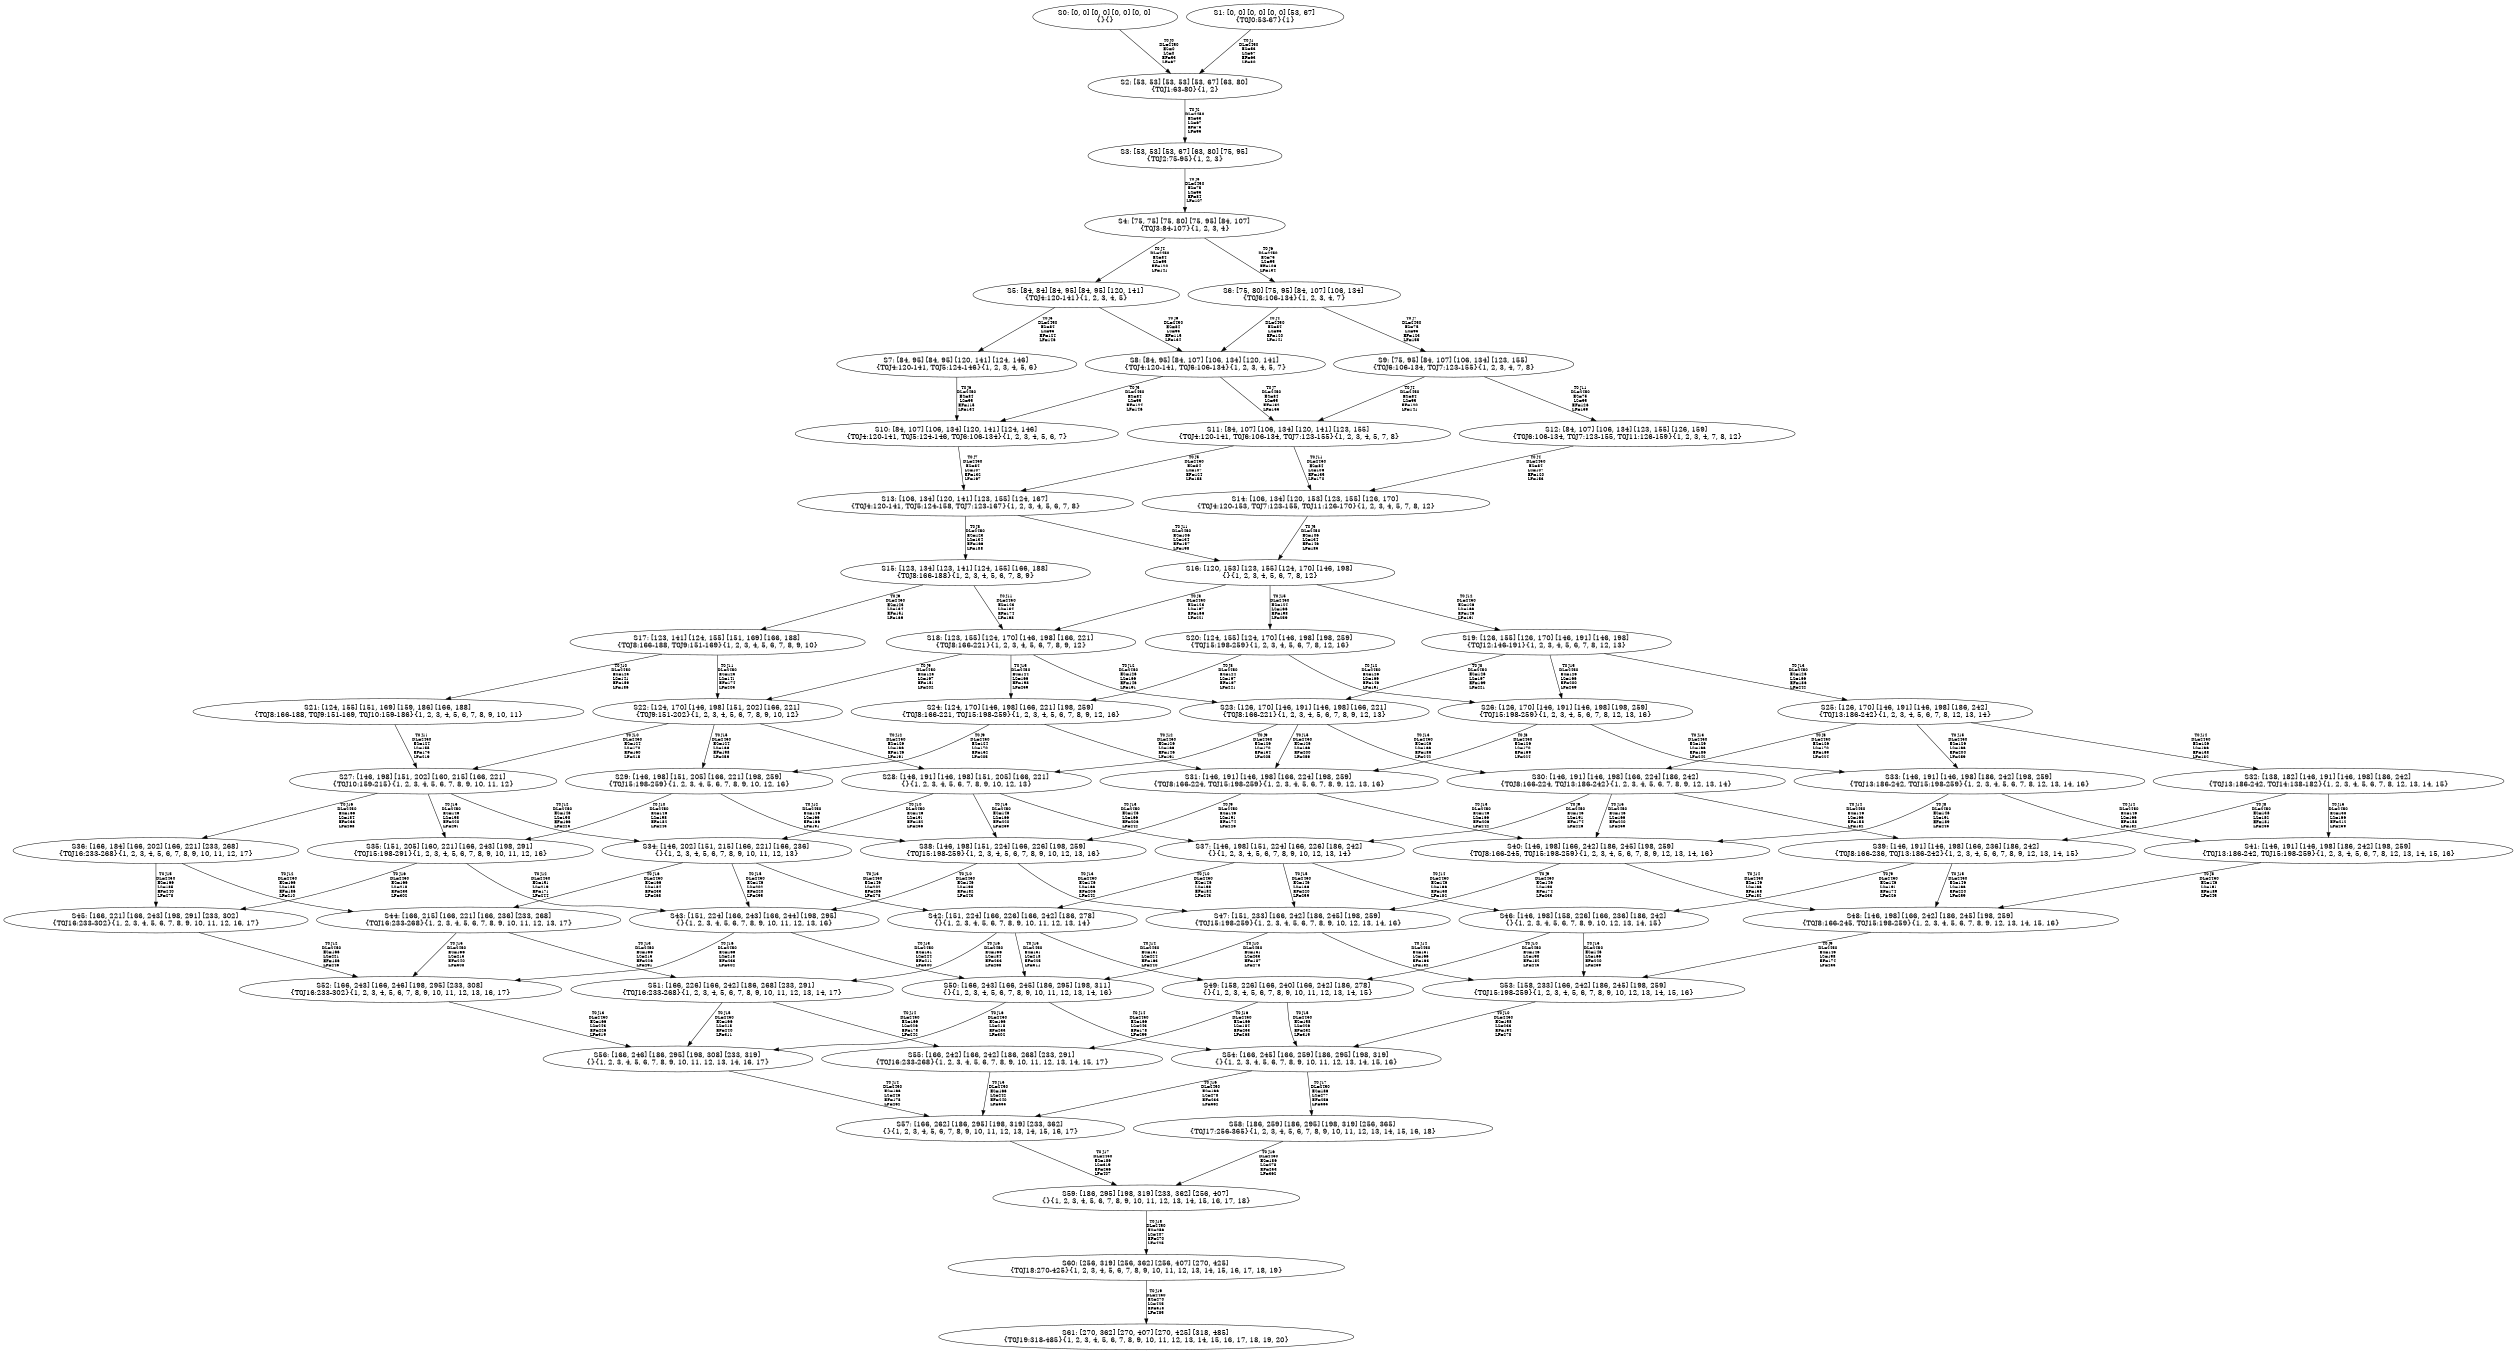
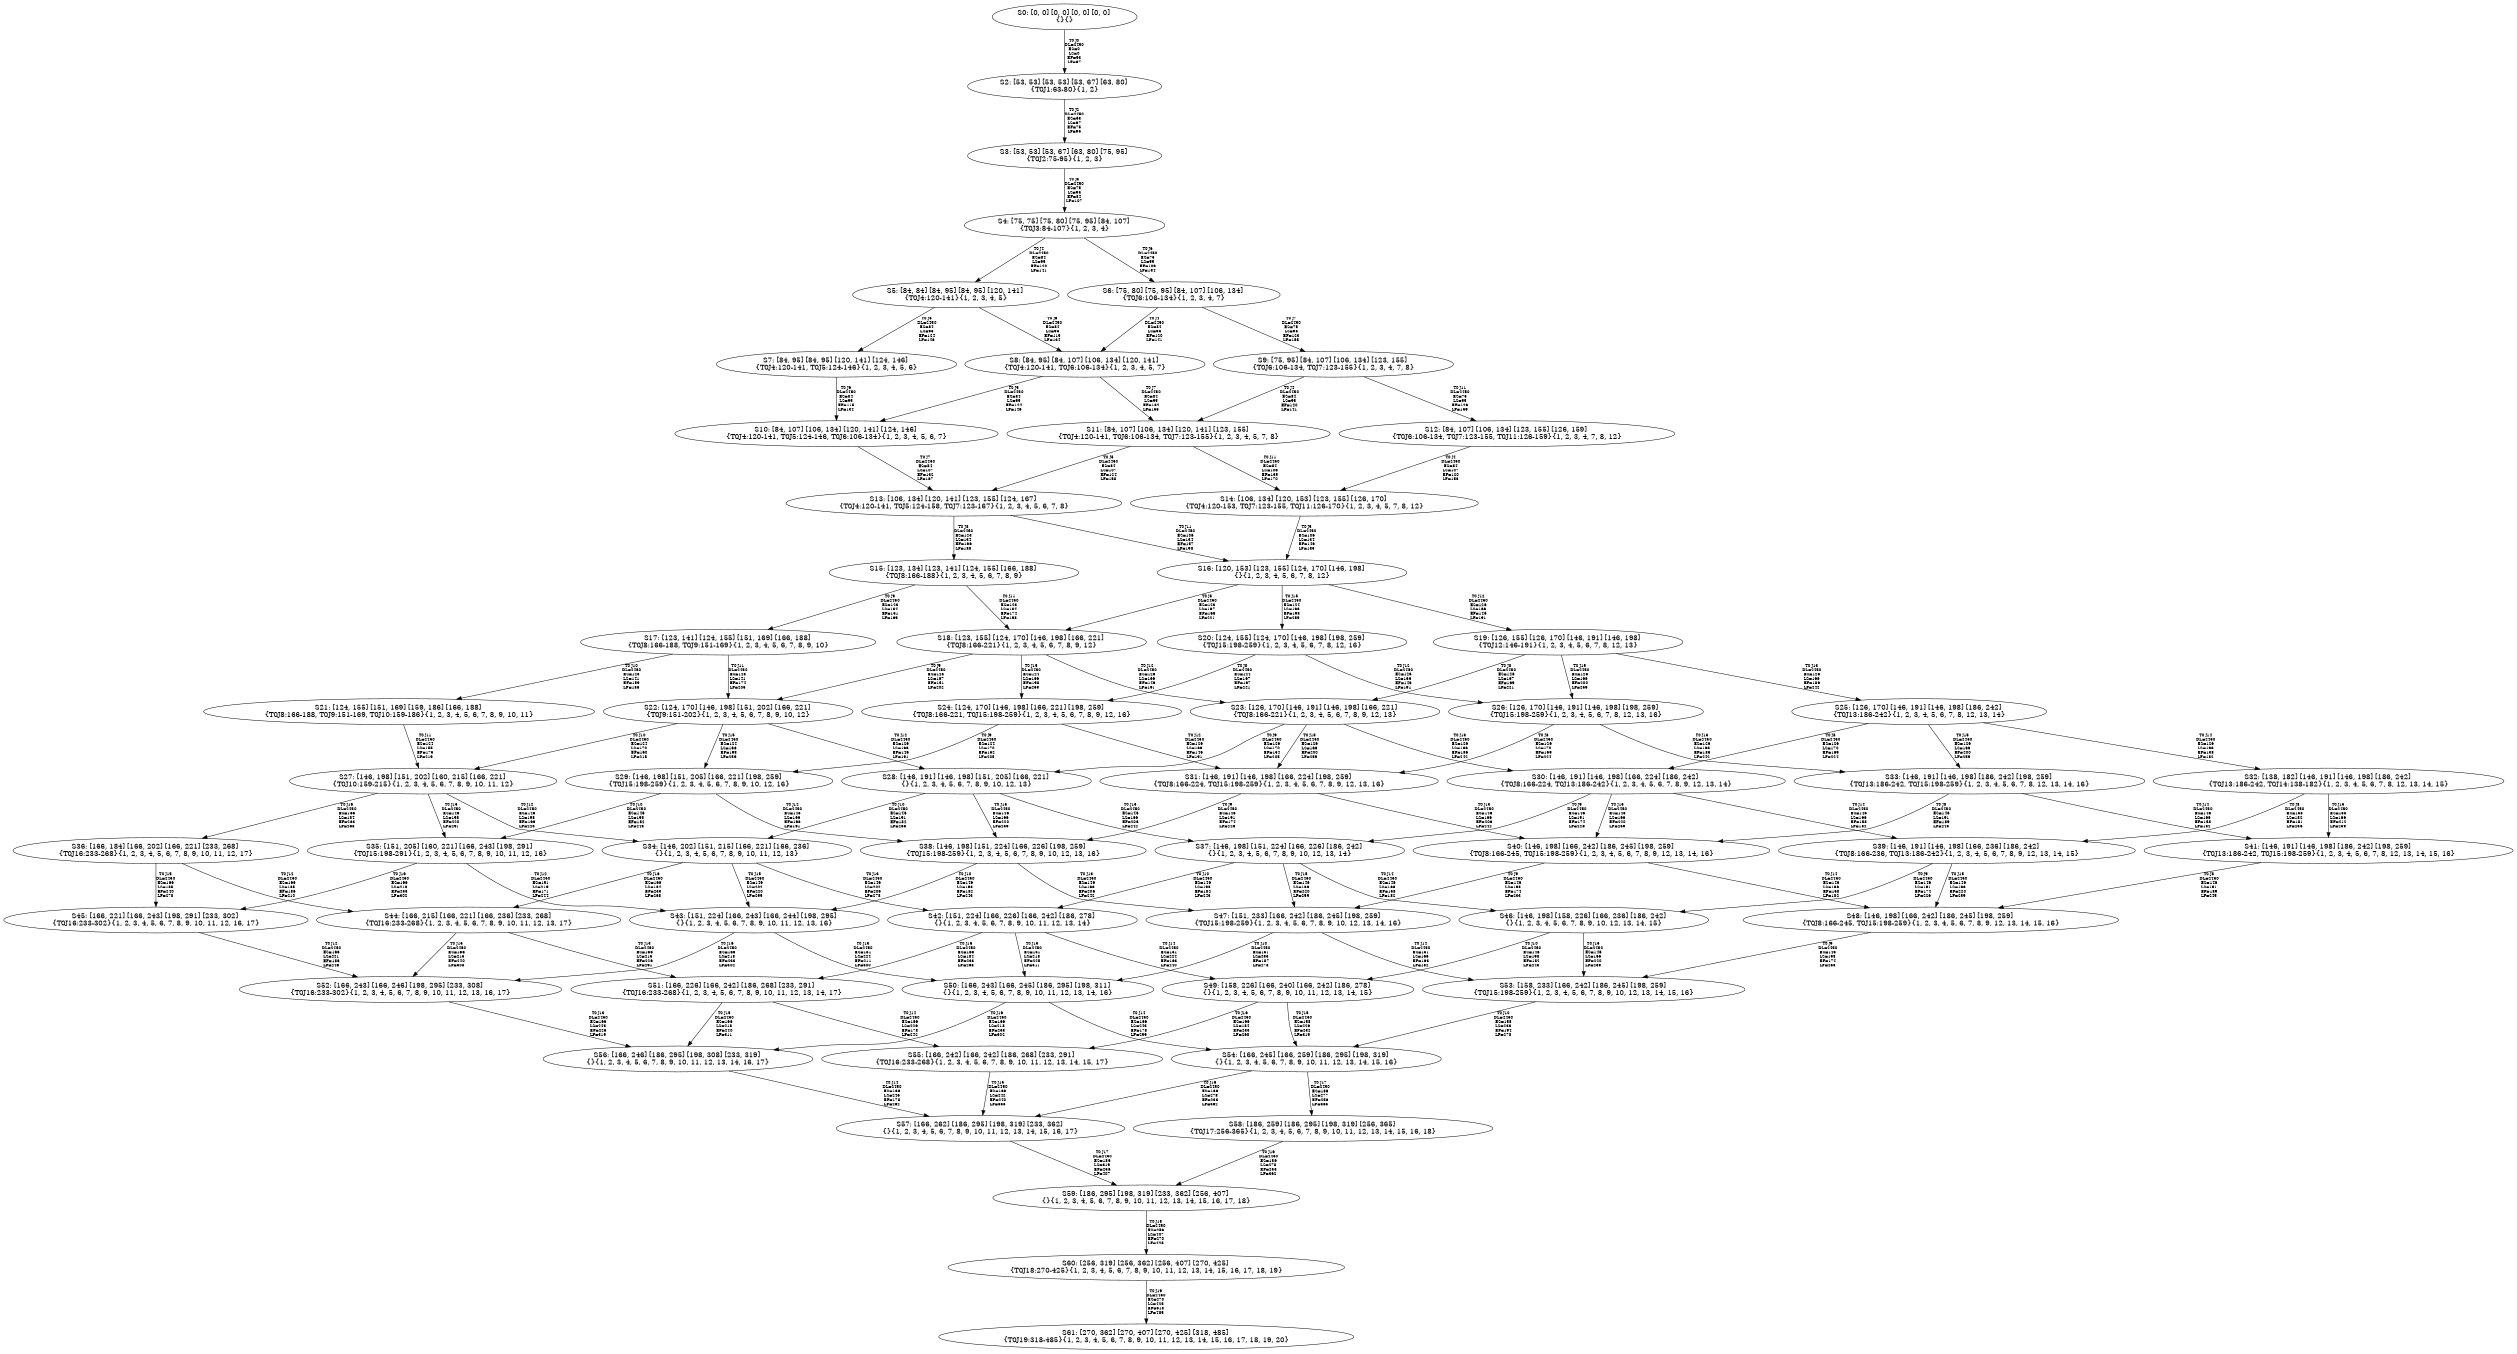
(1265, 17) -> none
